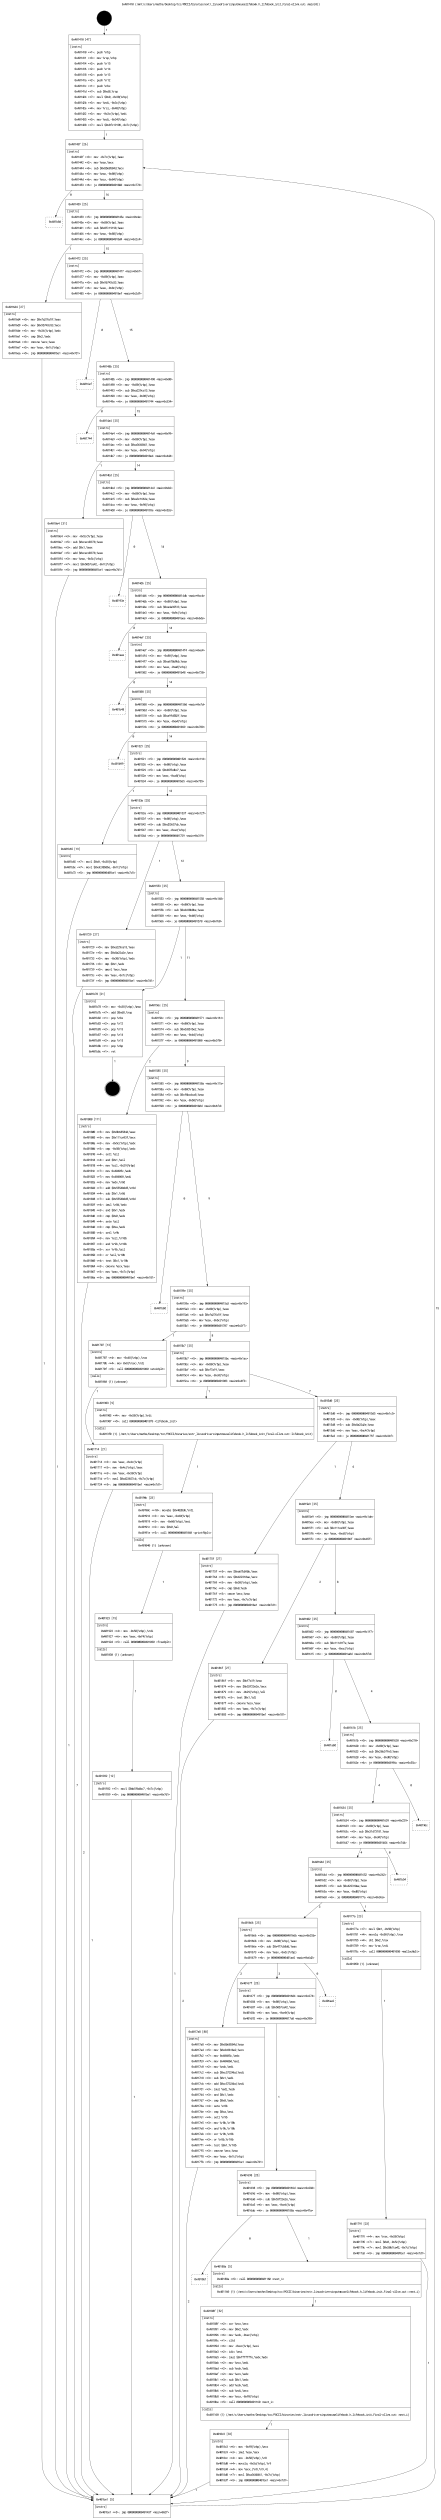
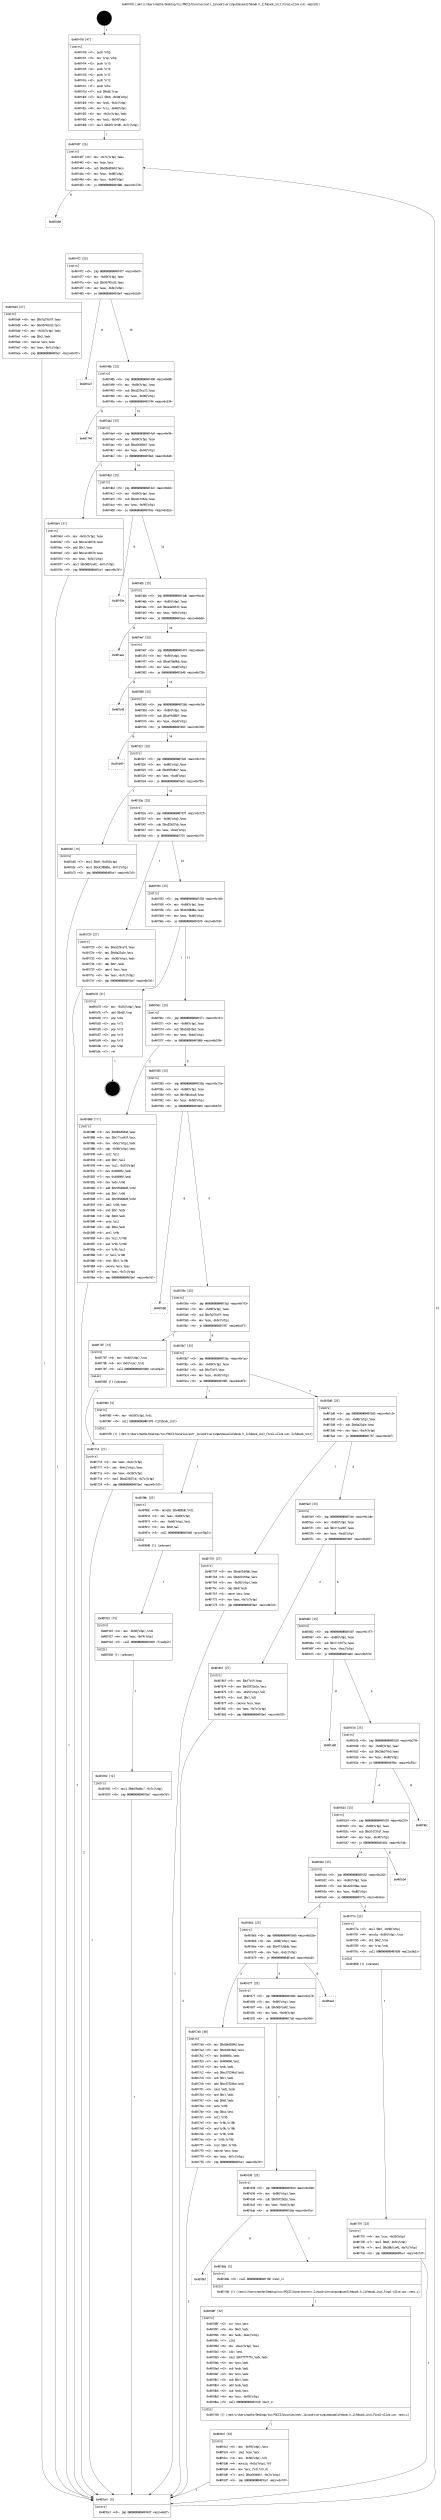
(104, 222) -> none
